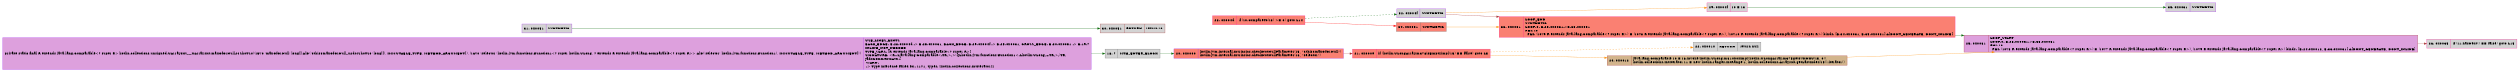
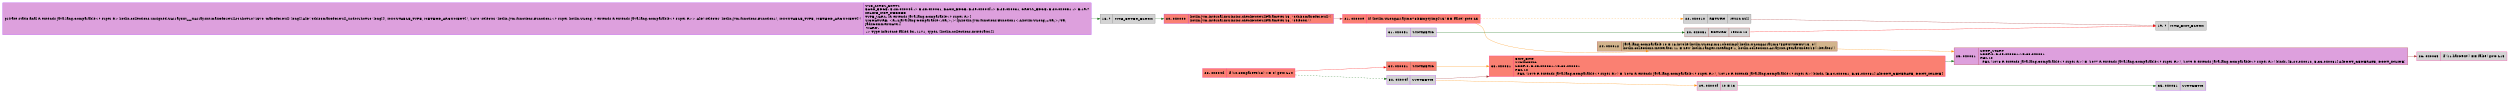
(1535, 19) -> (1525, 59)
none -> (2181, 26)
